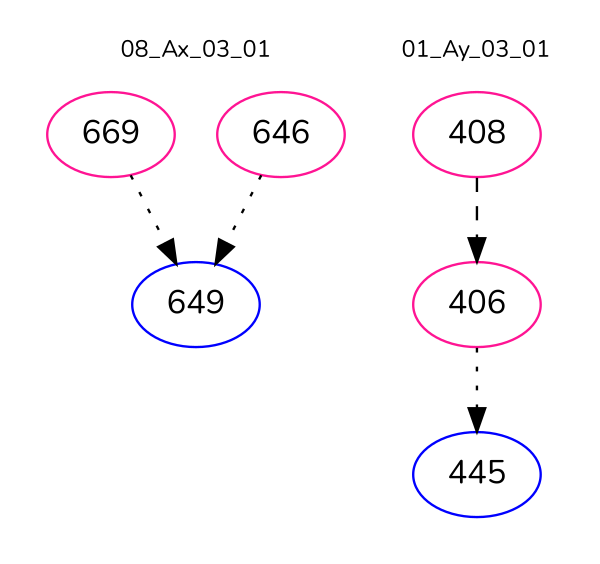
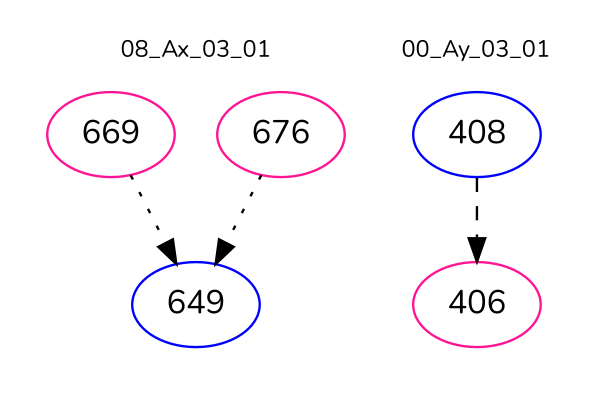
(477, 51) -> (477, 51)
(281, 135) -> (281, 135)
(477, 135) -> (477, 135)
(477, 475) -> none
